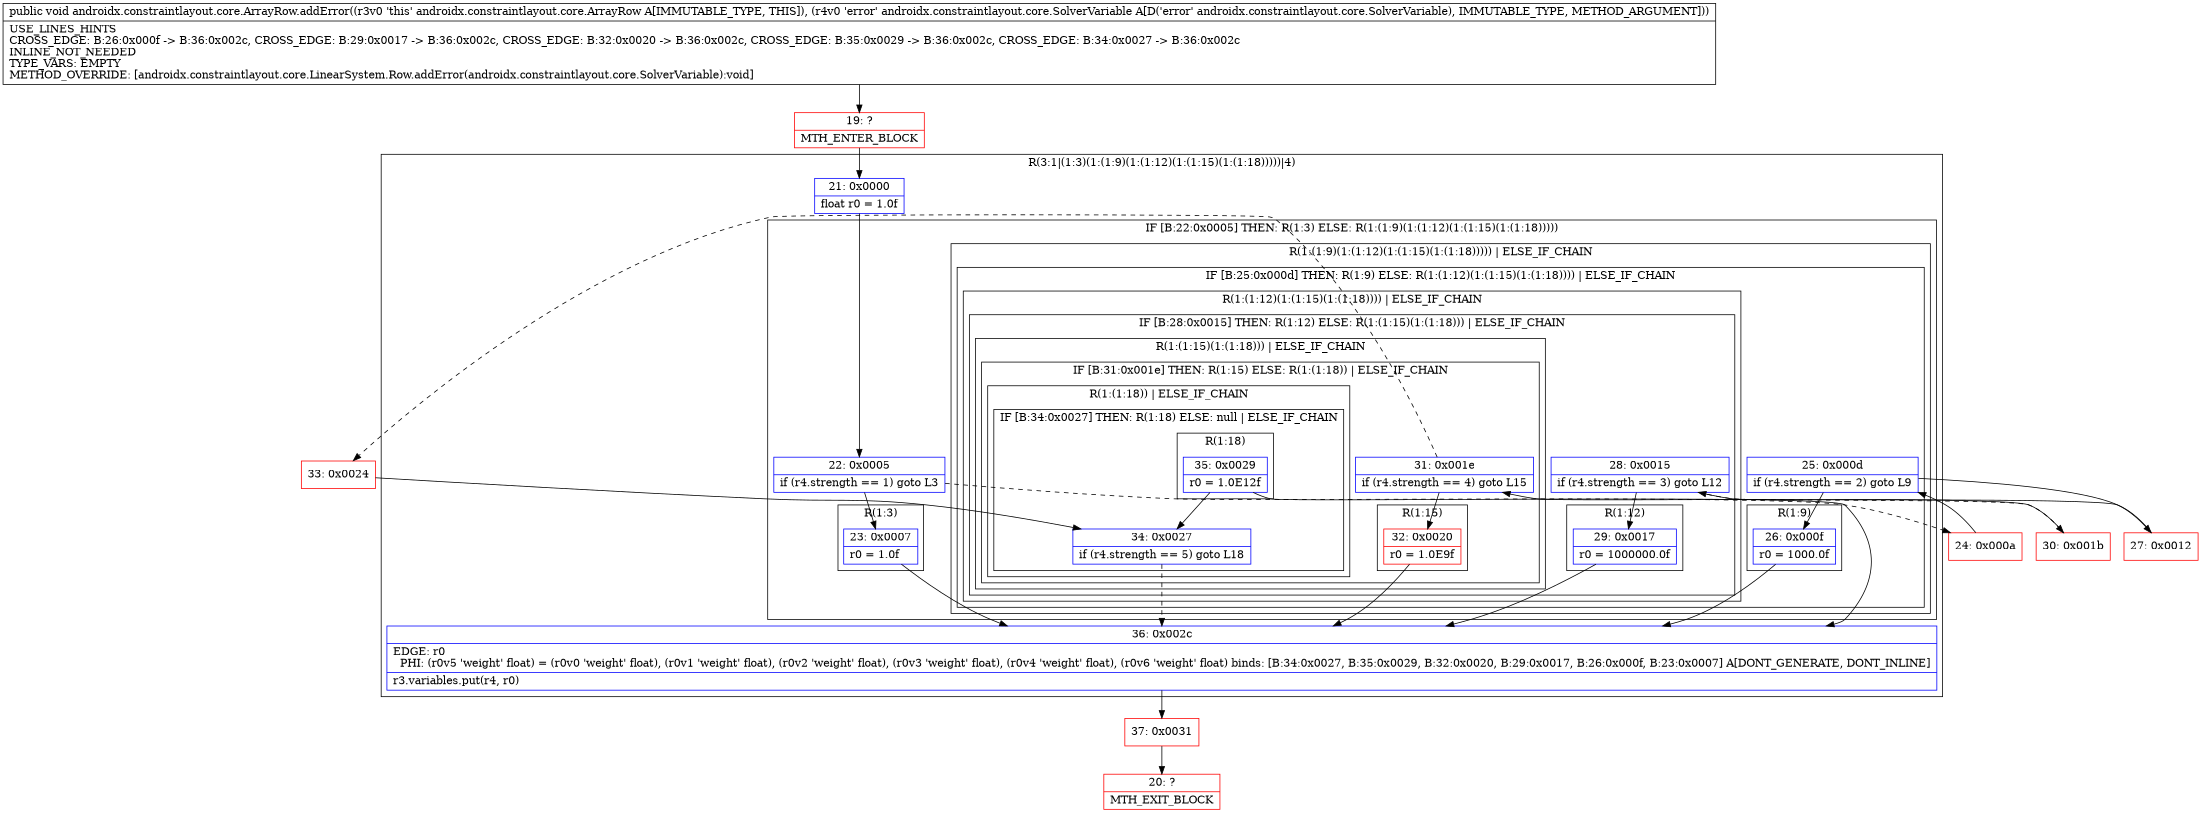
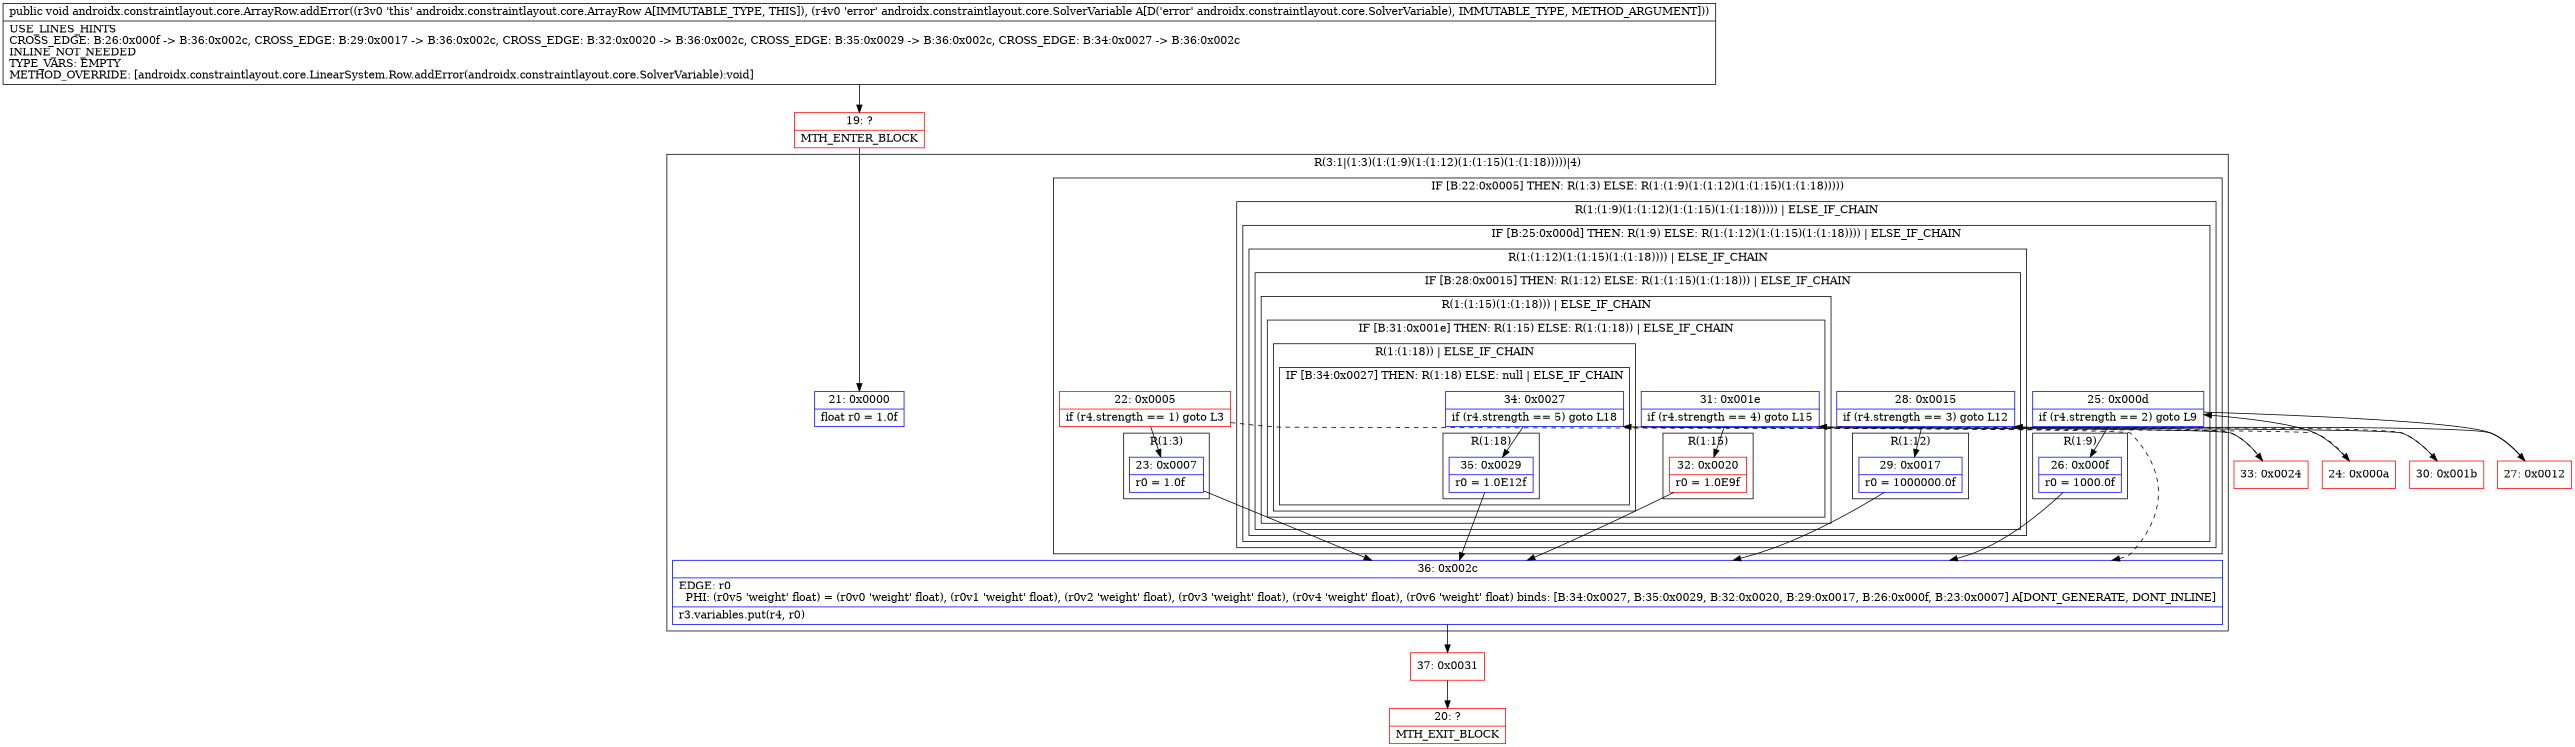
(859, 331) -> none
(859, 475) -> (1145, 409)
(1196, 508) -> (1515, 439)
